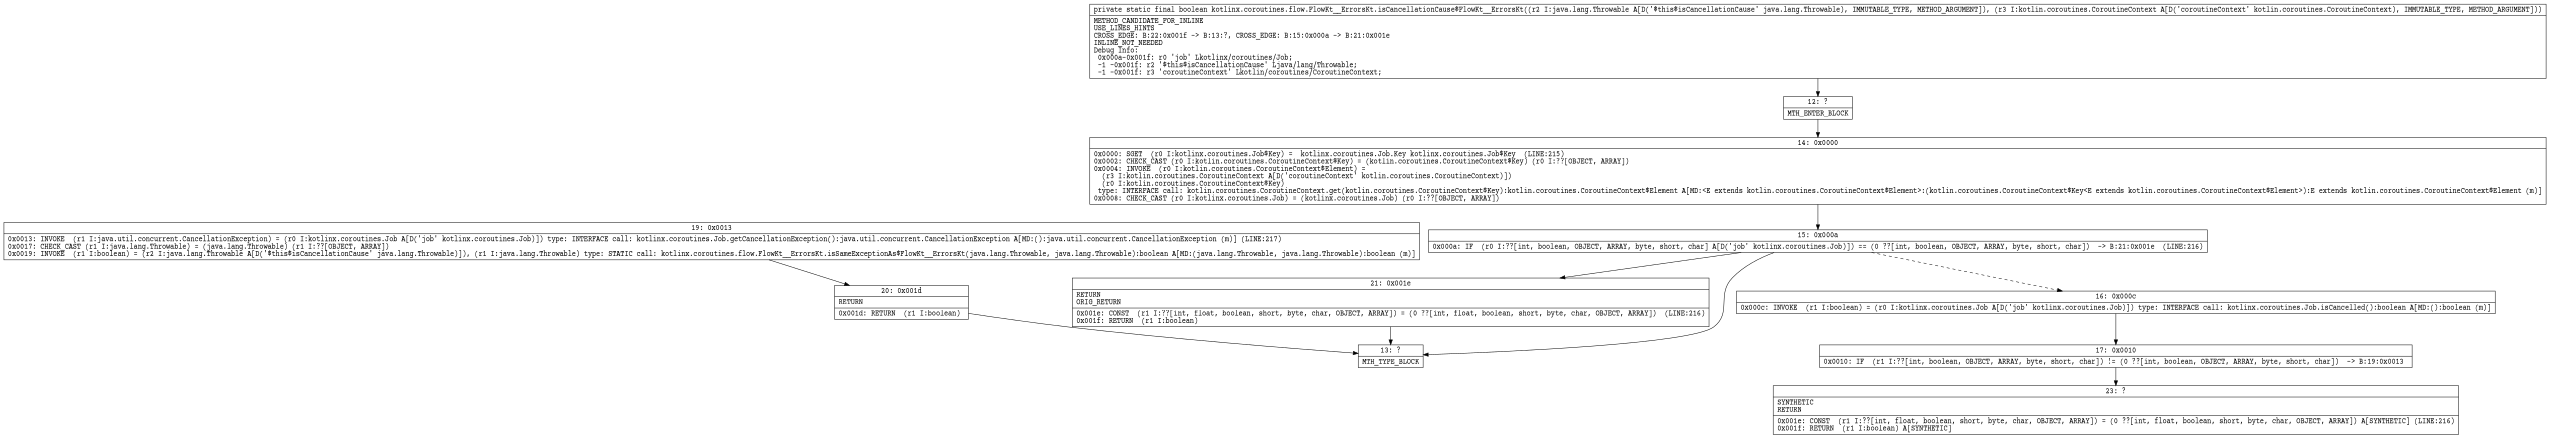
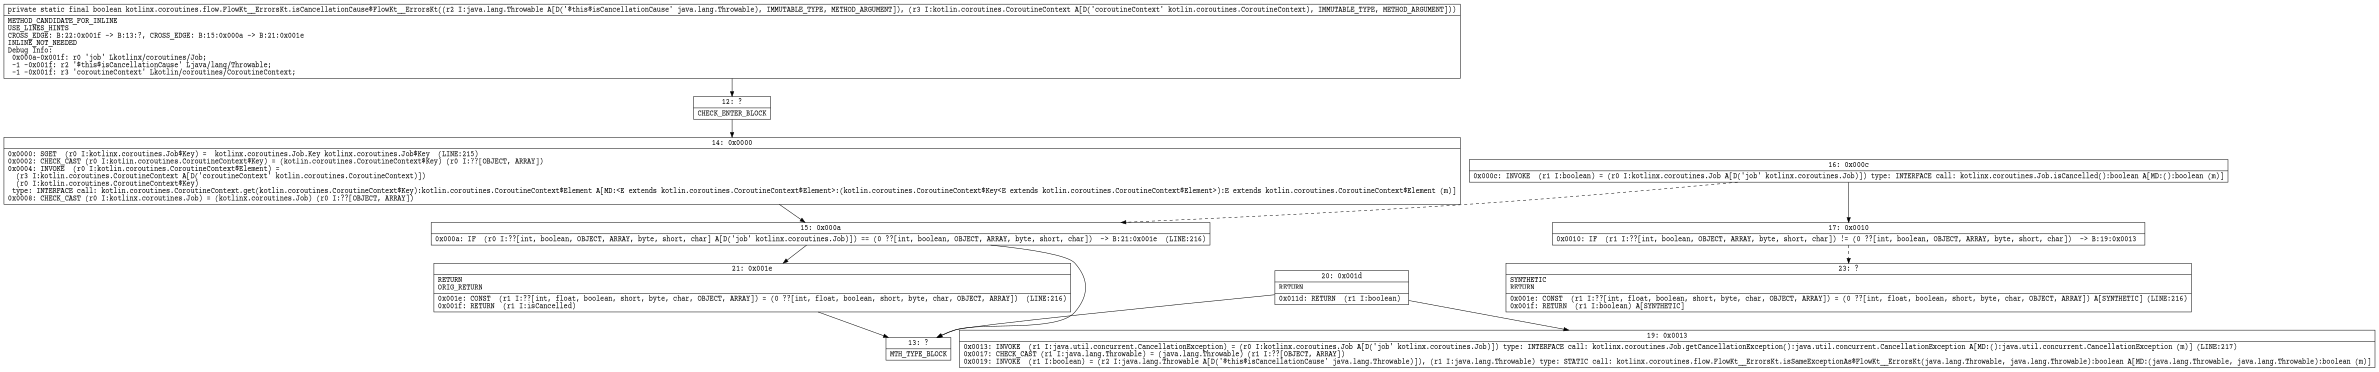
(1818, 113) -> (732, 113)
(1964, 271) -> (1432, 207)
(807, 272) -> (1486, 315)
(901, 313) -> (1342, 299)
(1139, 321) -> (509, 306)
(2116, 374) -> (1849, 252)
